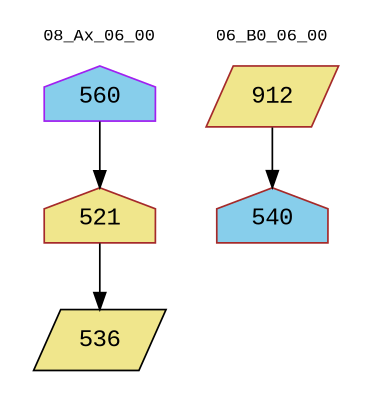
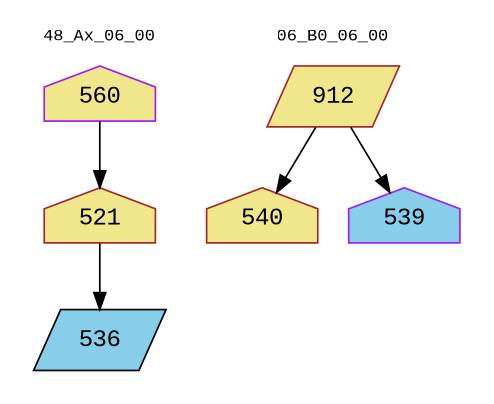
(100, 36) -> (100, 36)
(100, 96) -> (100, 96)
(272, 218) -> (262, 218)
none -> (404, 218)
(100, 340) -> (100, 340)
